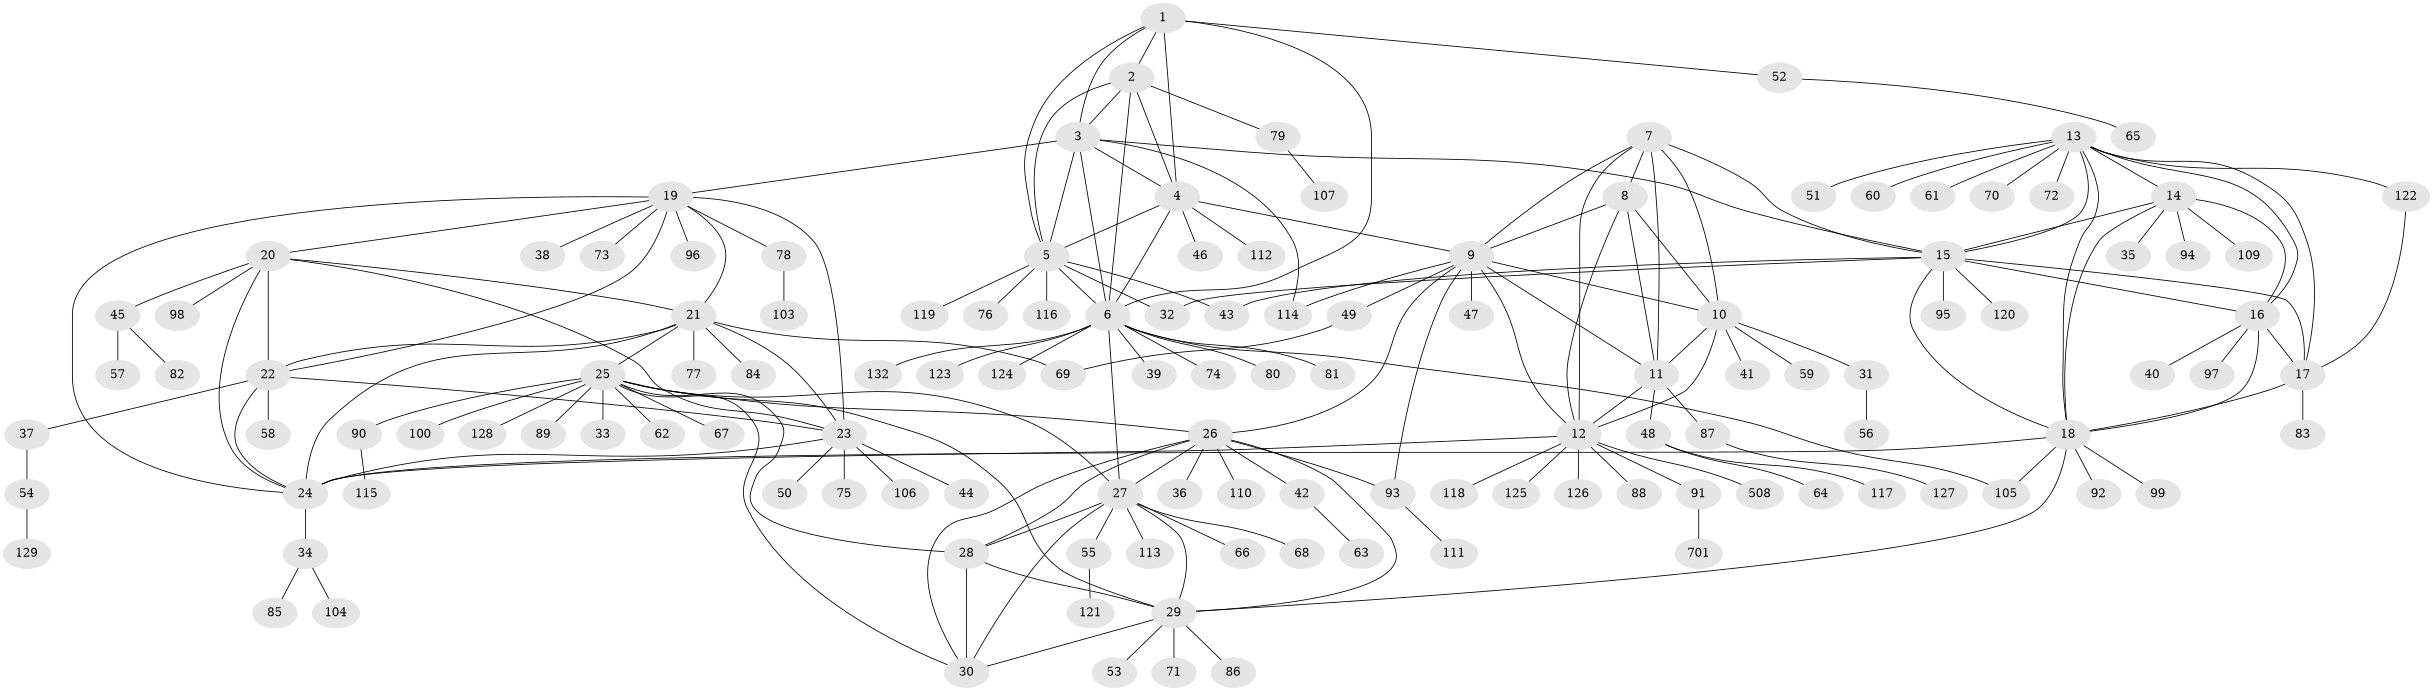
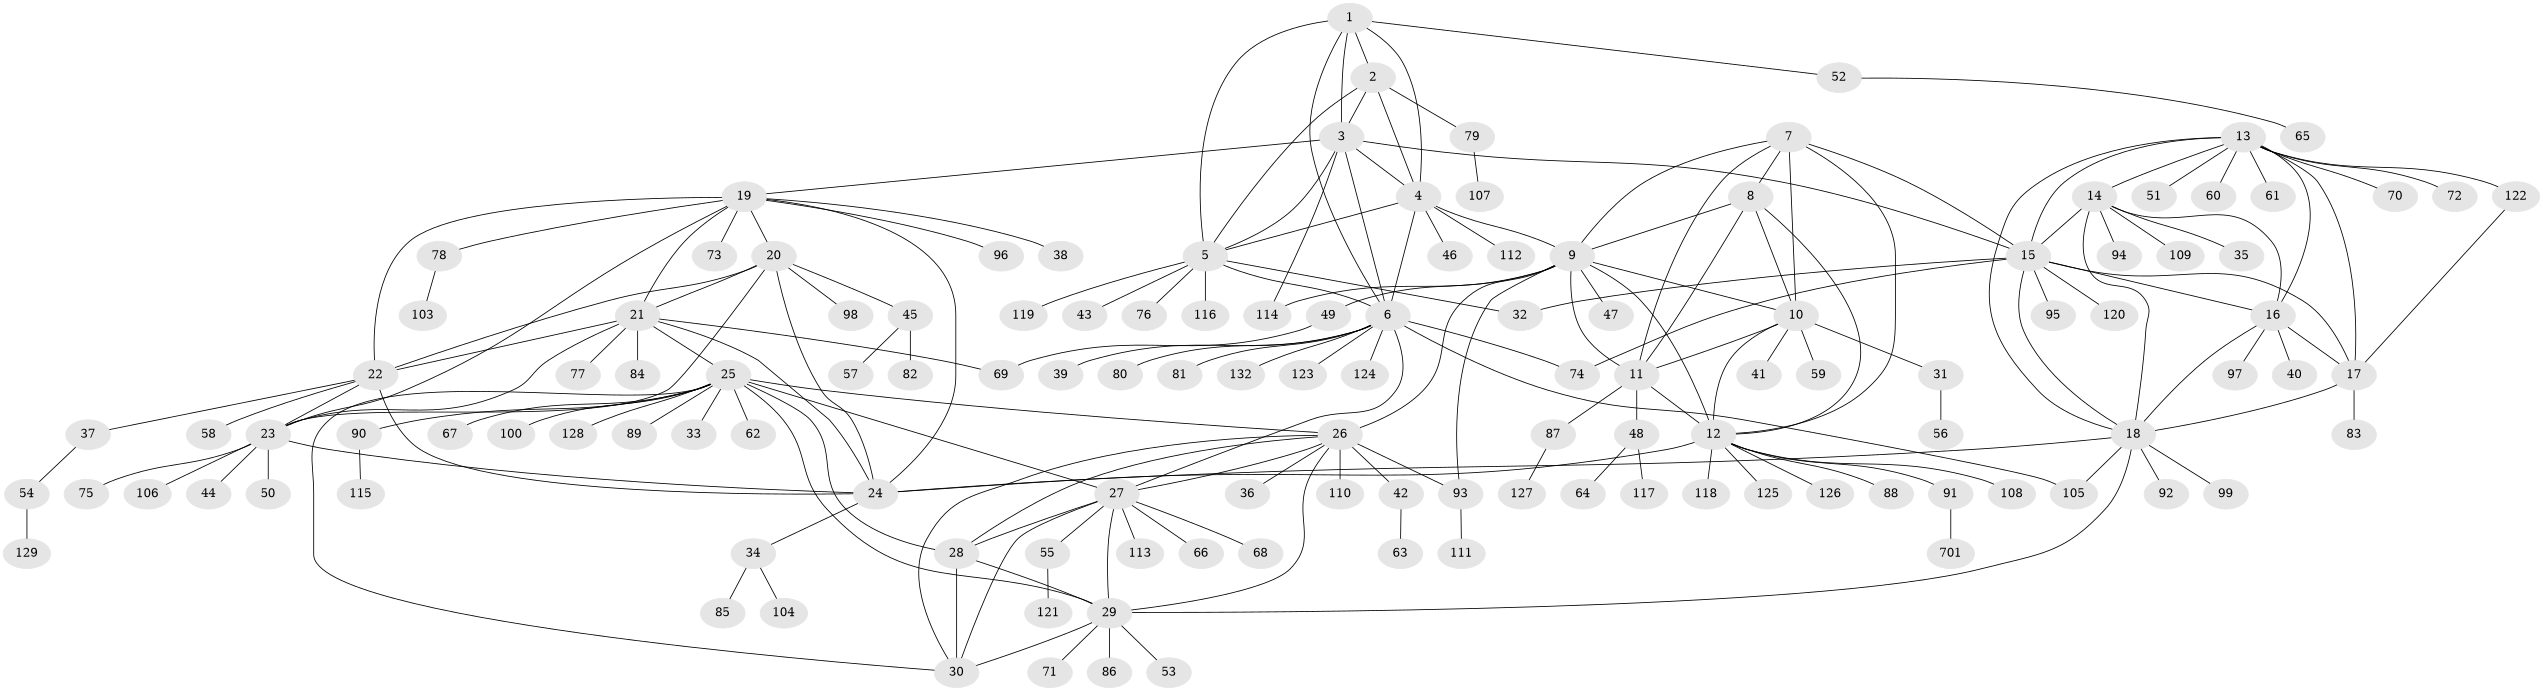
(1120, 197) -> none
(1581, 268) -> (1806, 291)
(1760, 494) -> (2012, 494)
